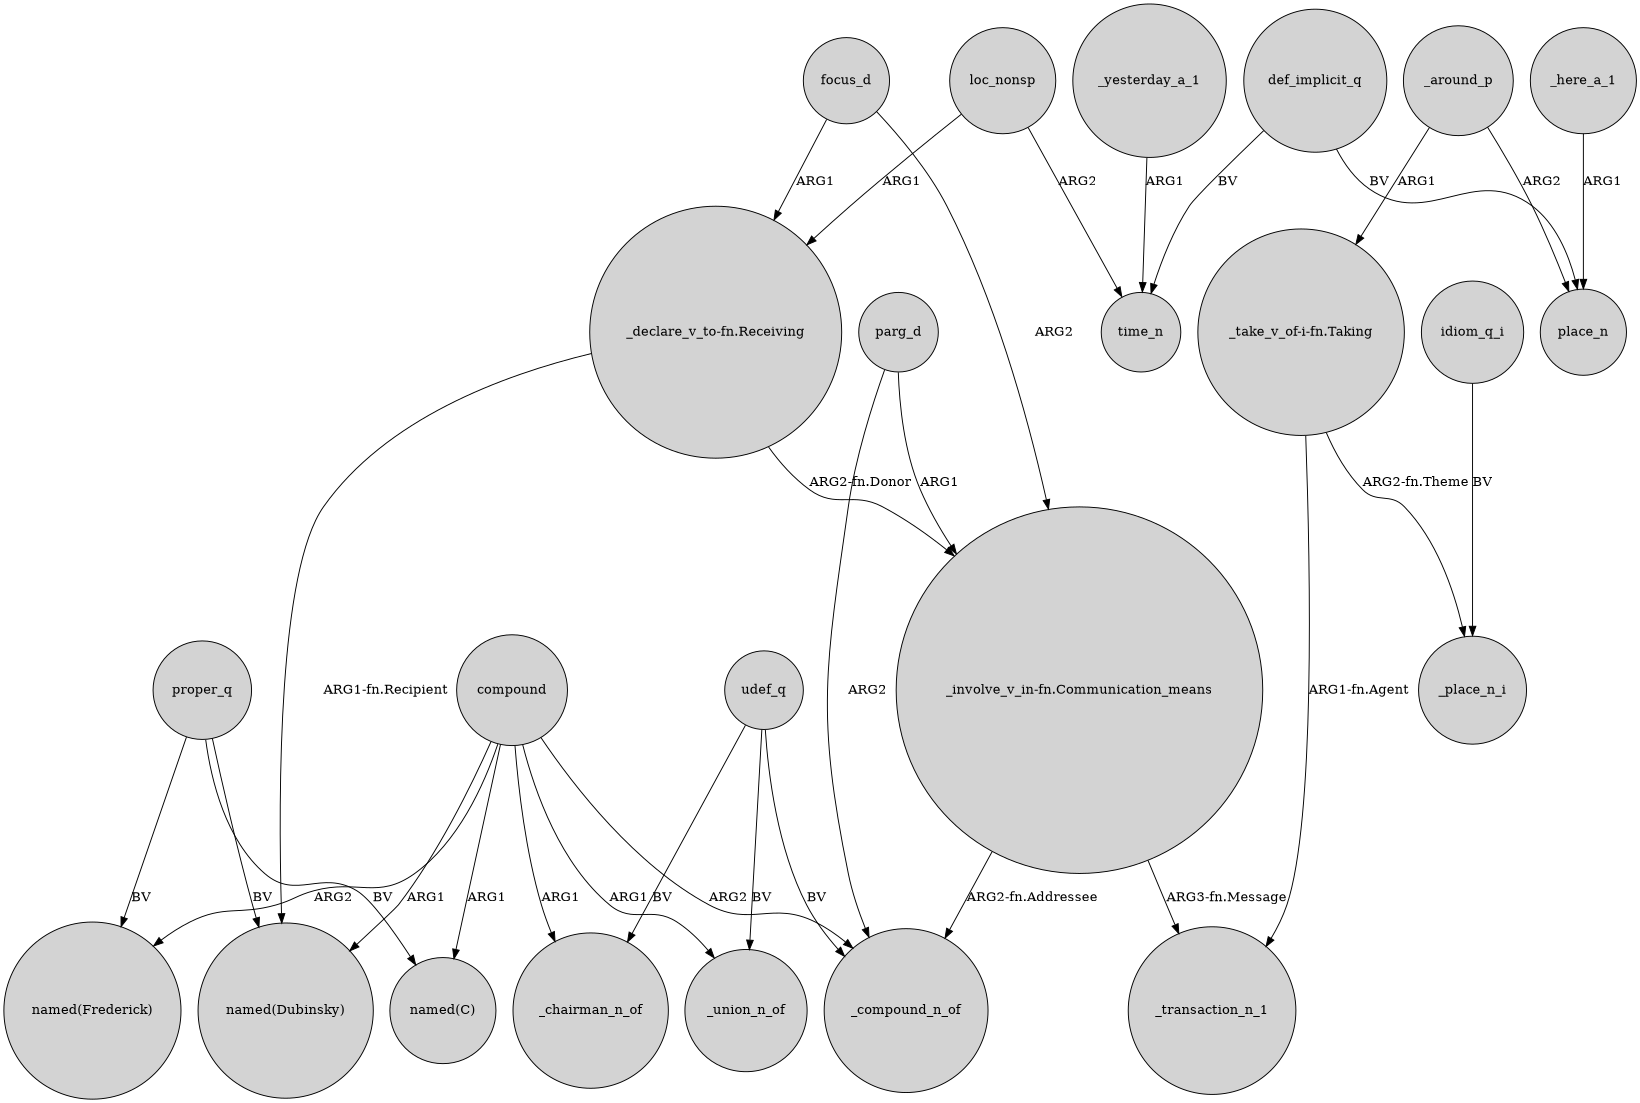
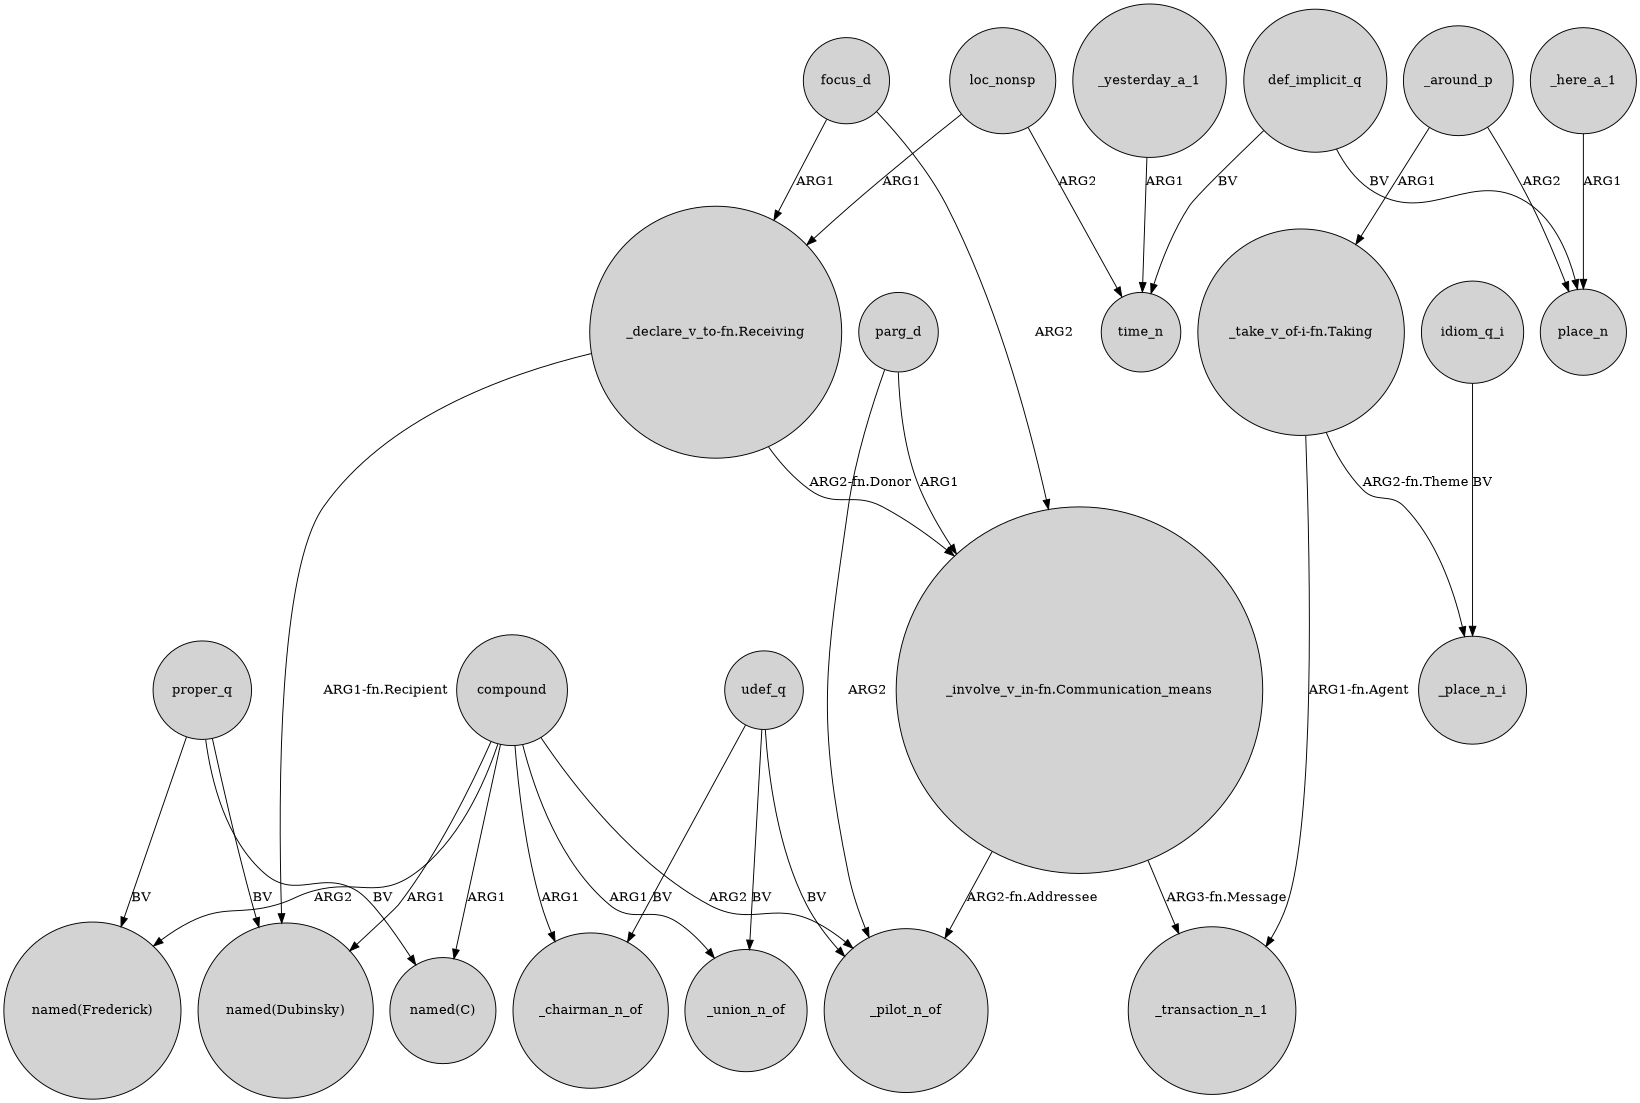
(906, 1011) -> (906, 1011)
